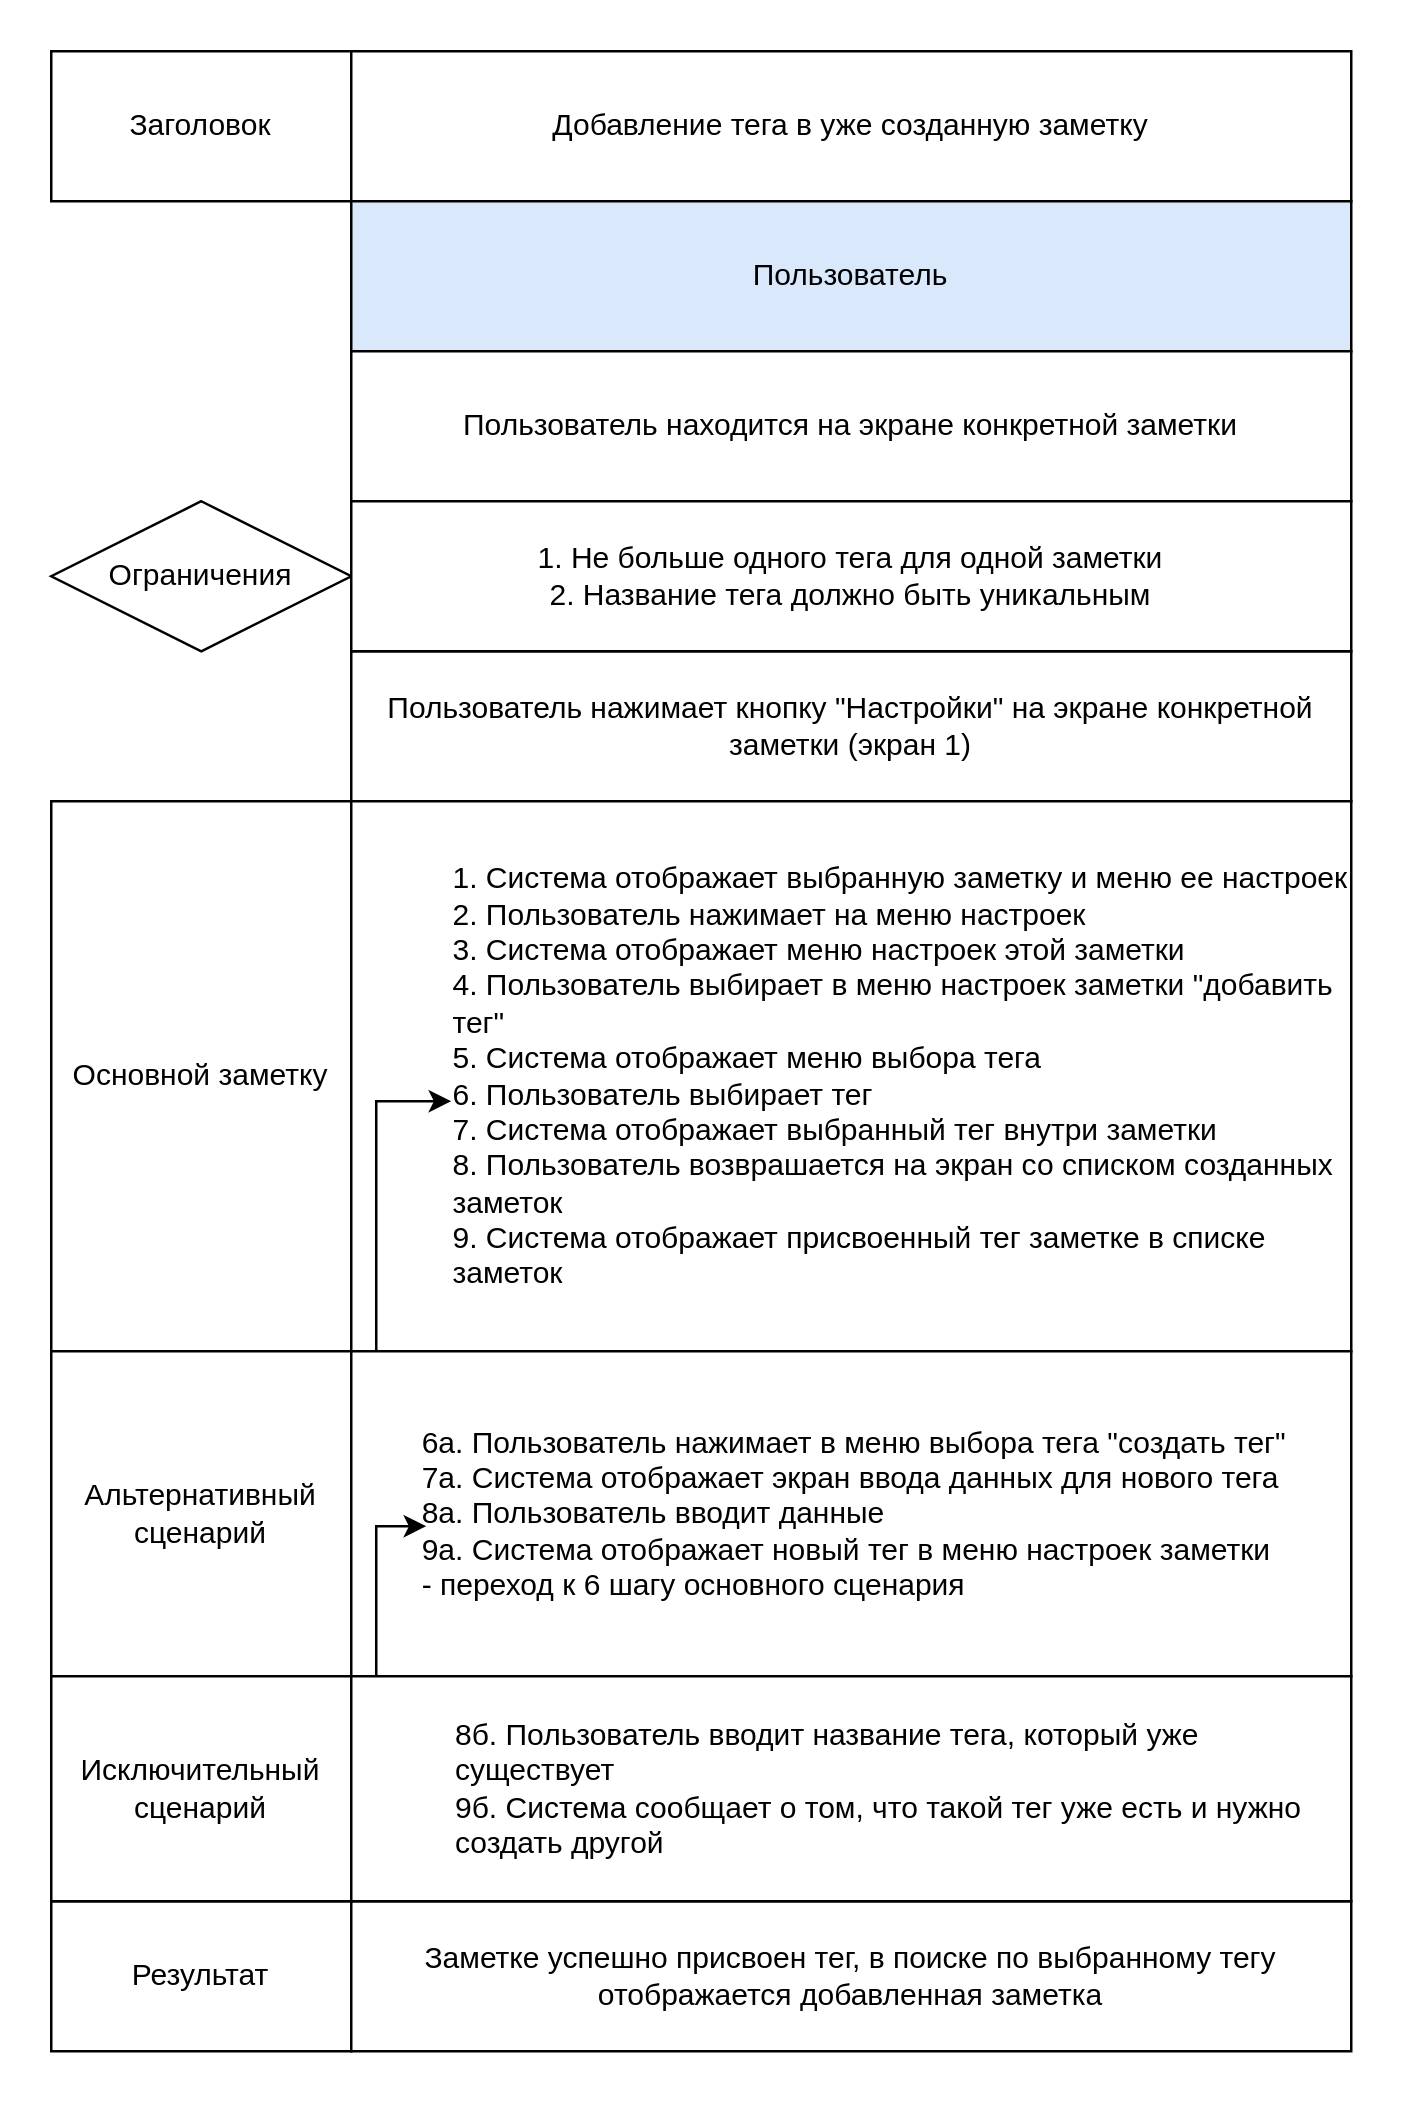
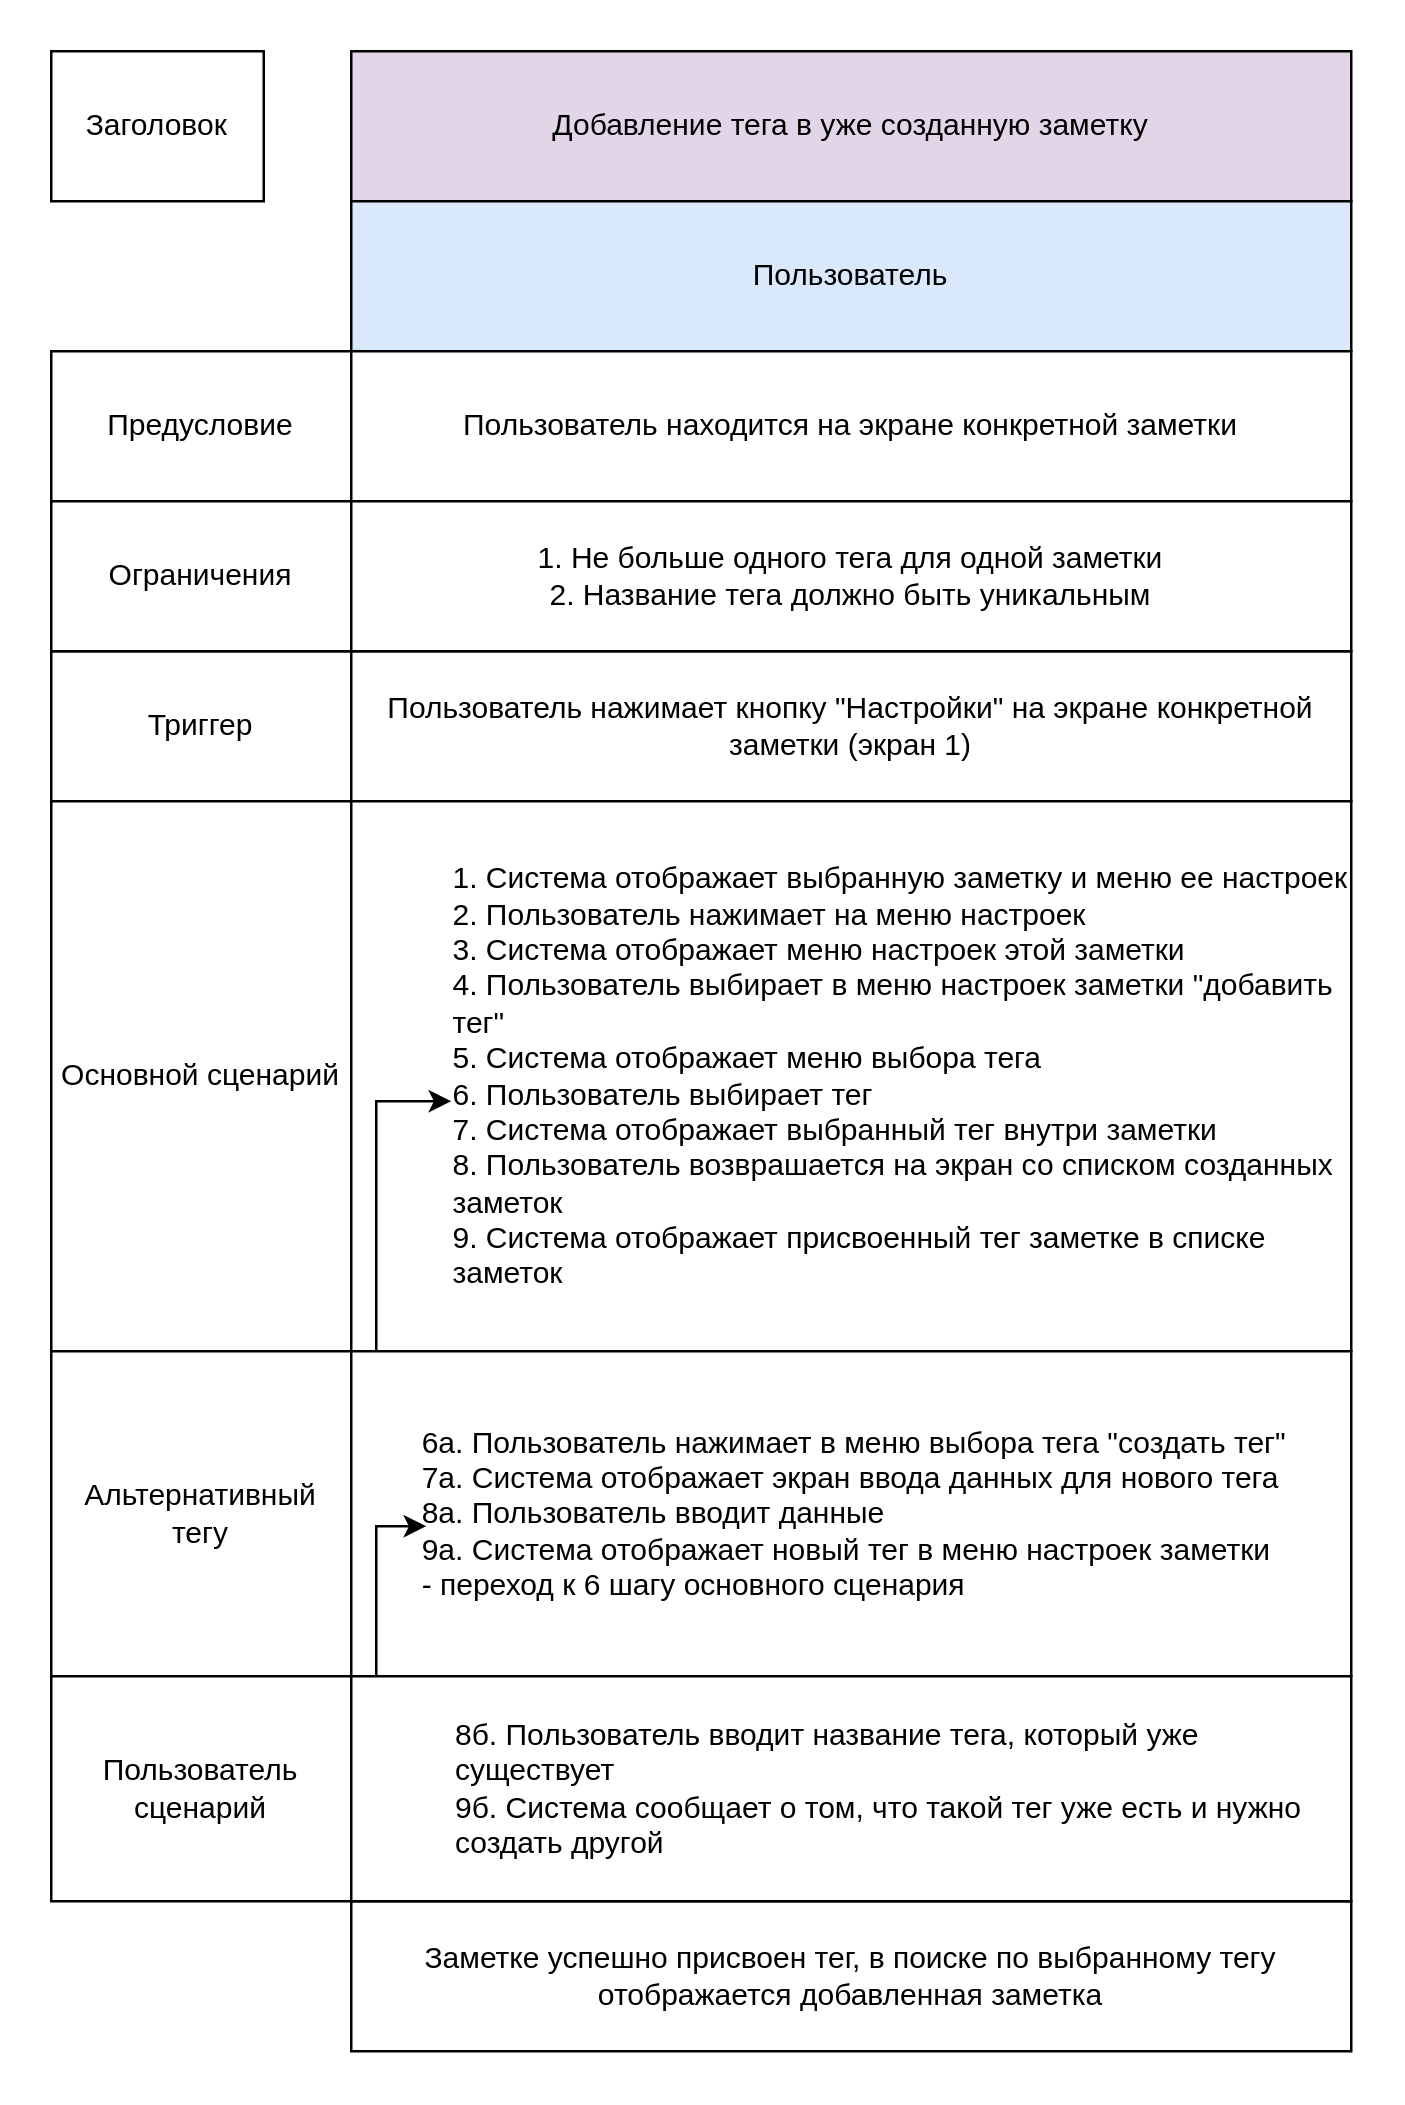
(201, 126) -> (158, 126)
(851, 126) -> (851, 126)
none -> (201, 426)
(201, 576) -> (201, 576)
none -> (201, 726)
(201, 1076) -> (201, 1076)
(201, 1514) -> (201, 1514)
(201, 1789) -> (201, 1789)
(201, 1976) -> none
